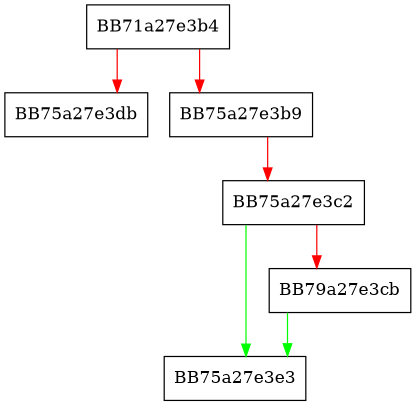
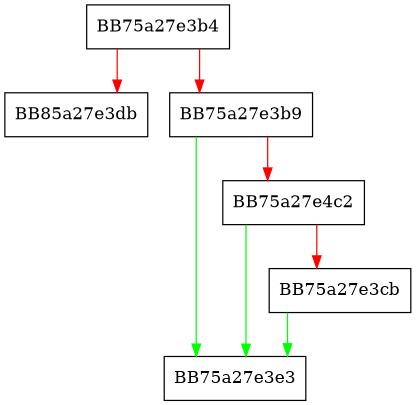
(158, 27) -> (158, 27)
(76, 115) -> (76, 115)
(294, 203) -> (294, 203)
none -> (196, 240)
(340, 291) -> (340, 291)
